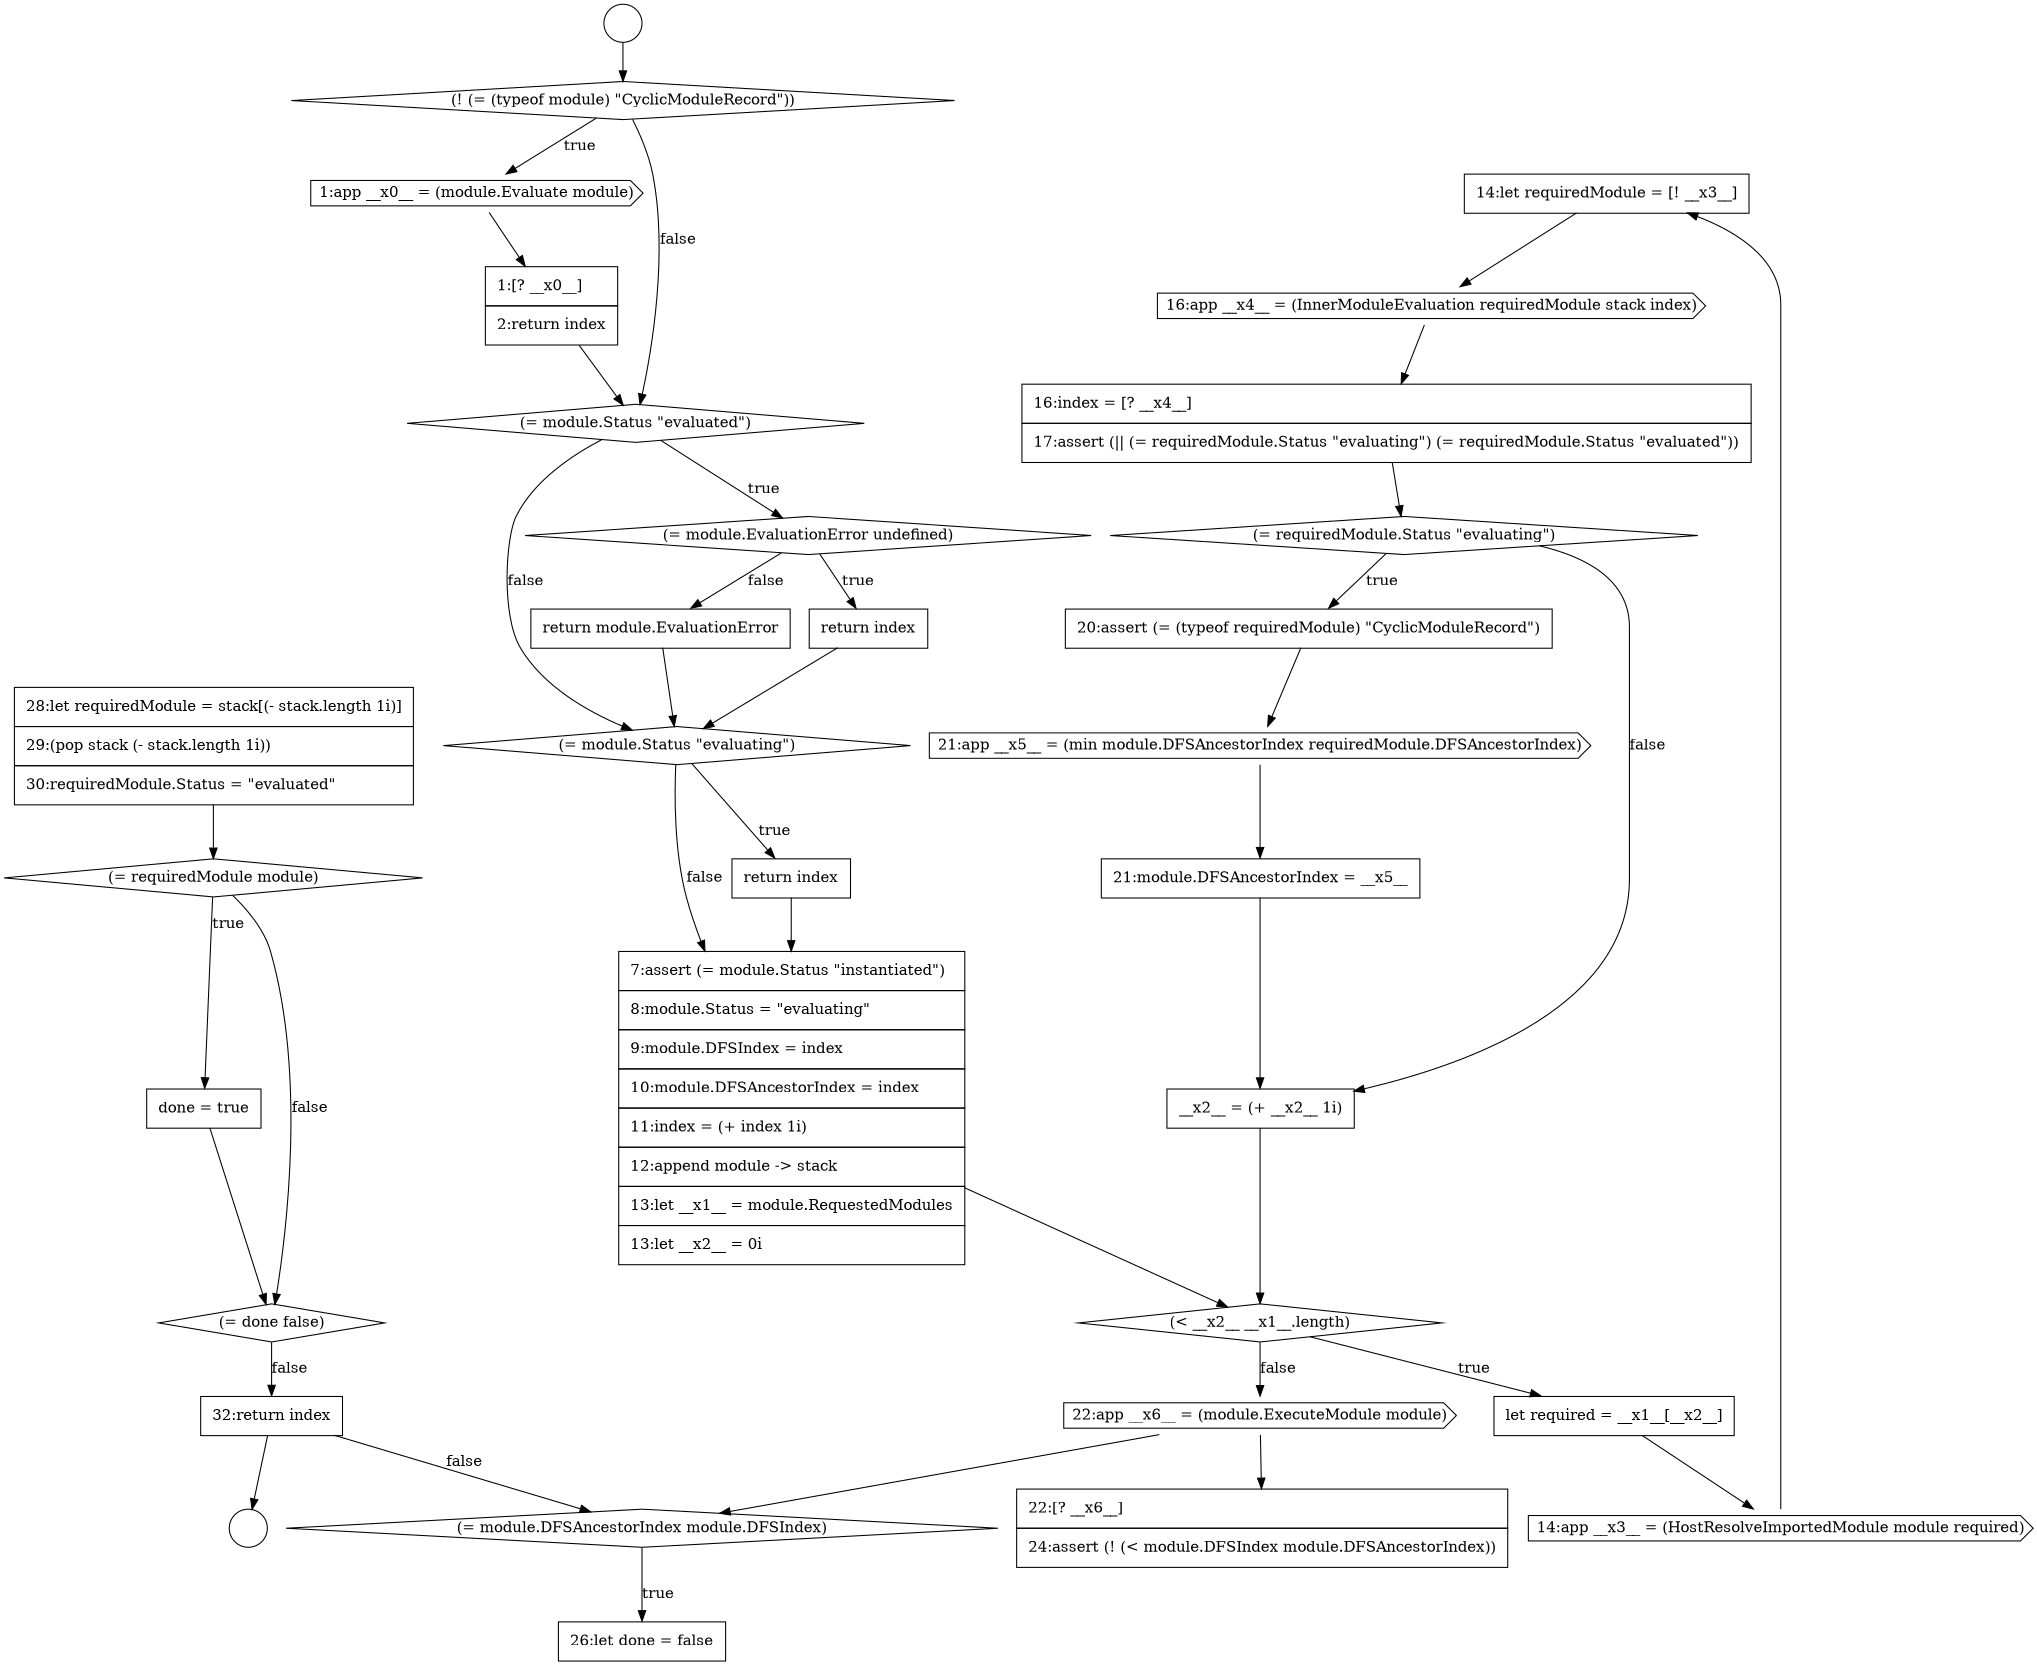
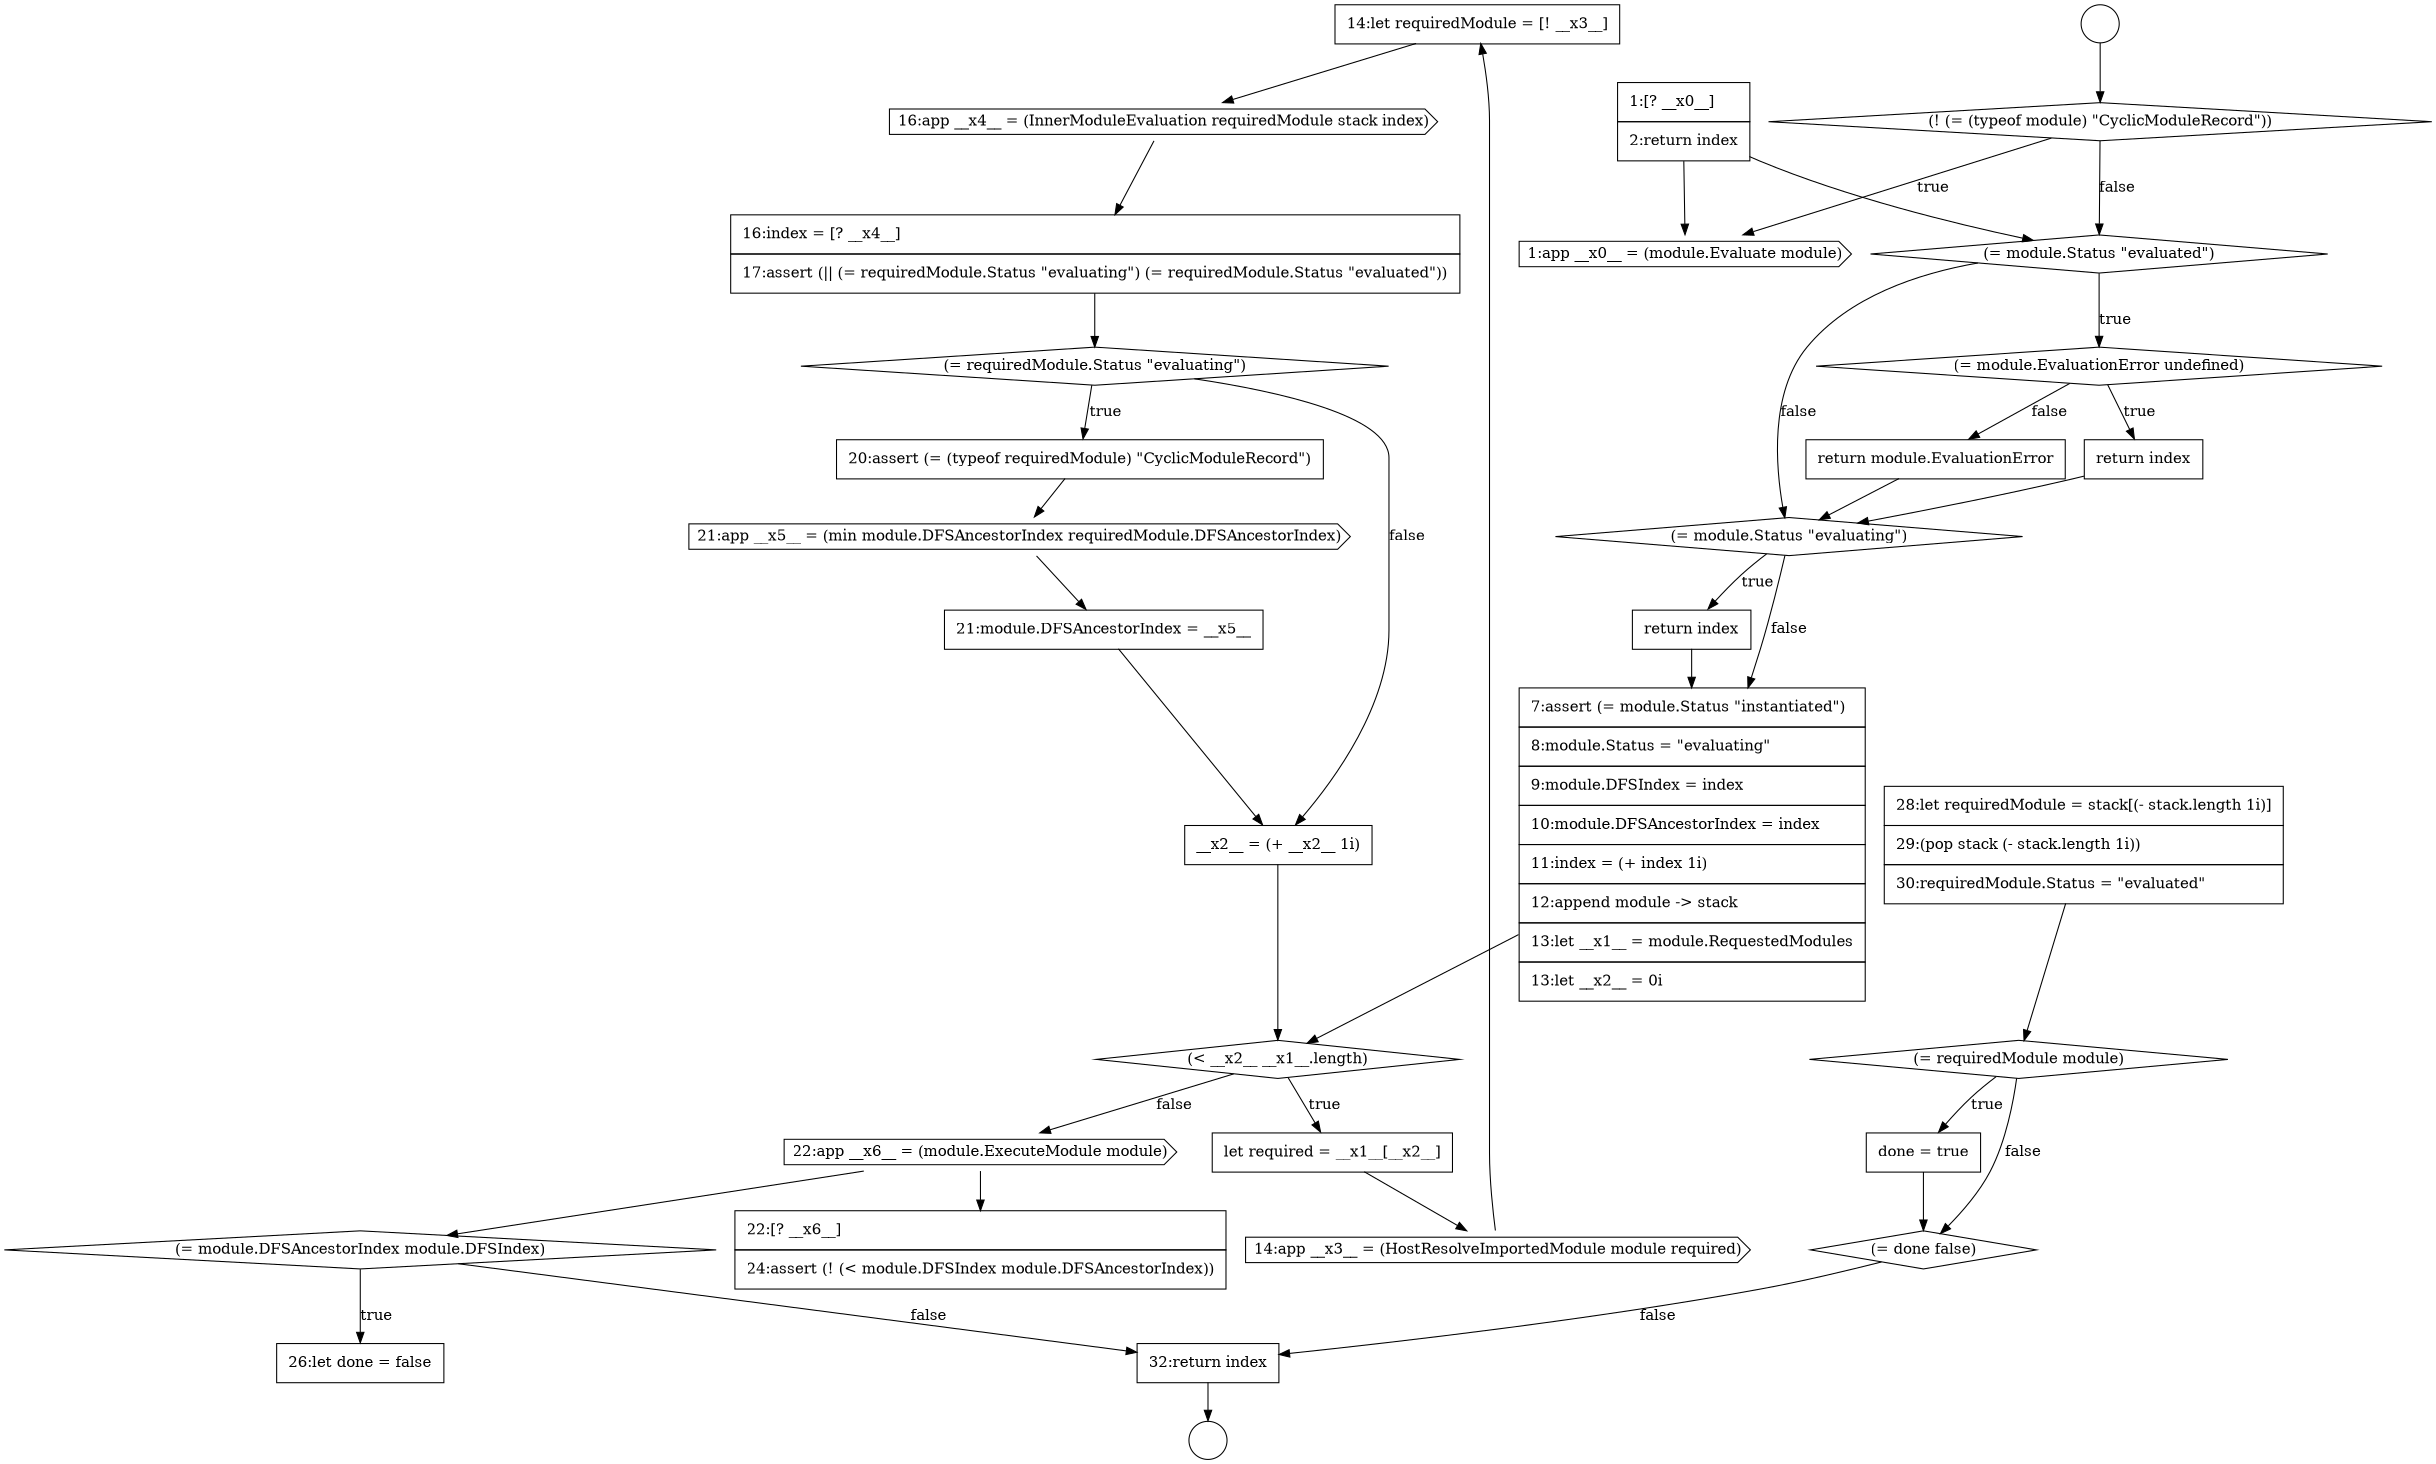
(504, 235) -> (1684, 193)
(457, 1472) -> (792, 1307)
